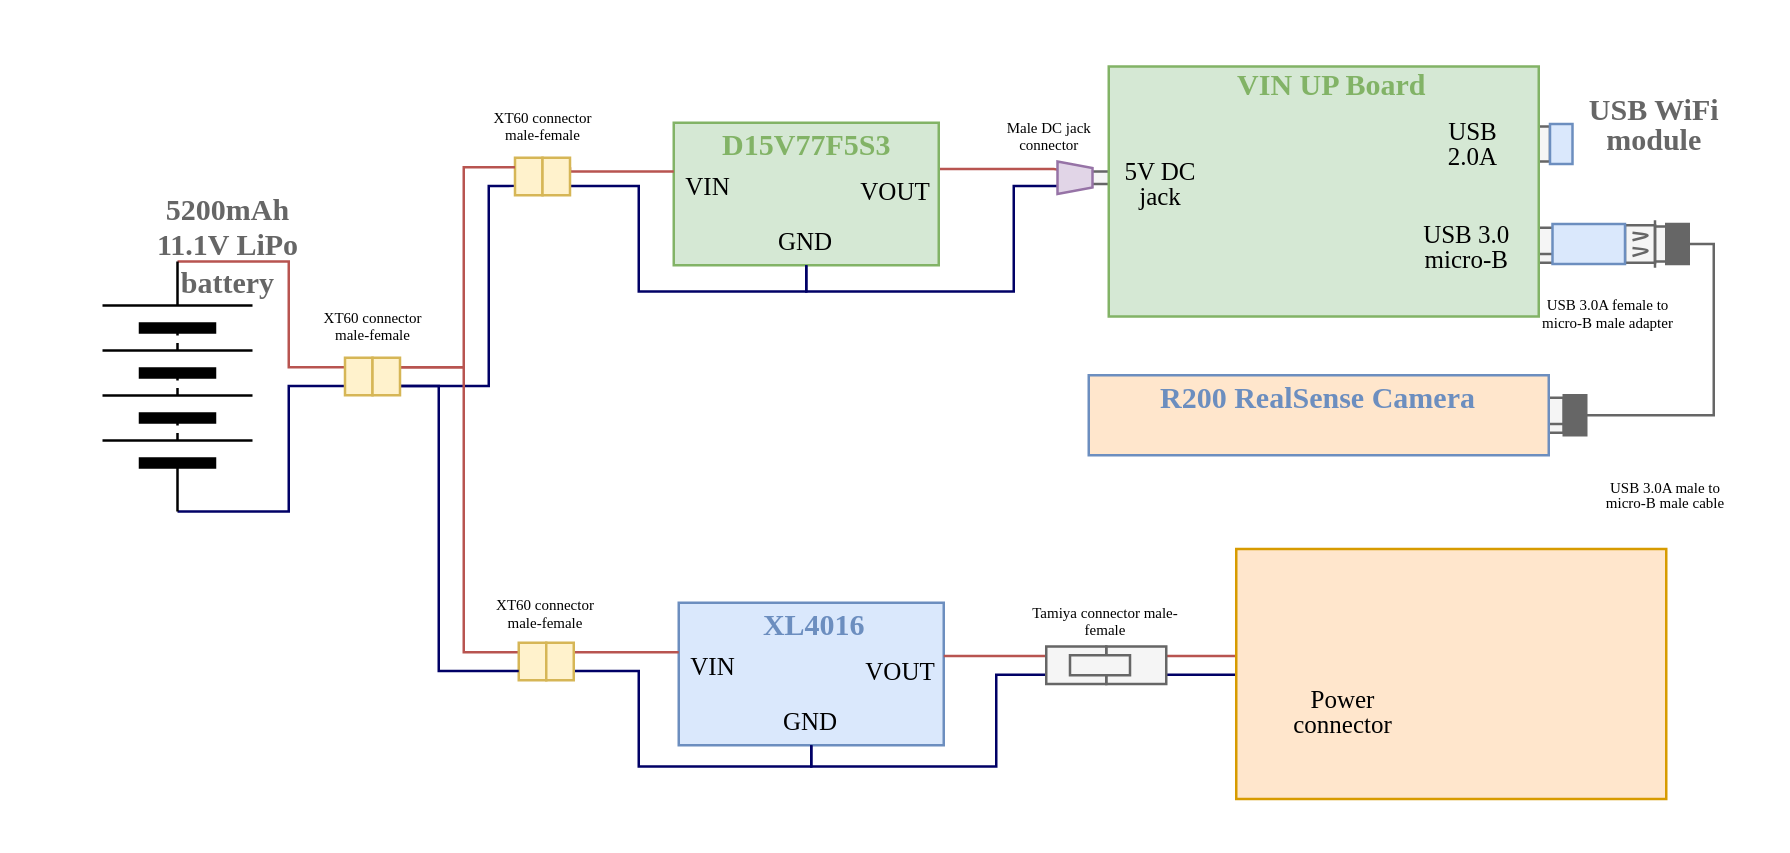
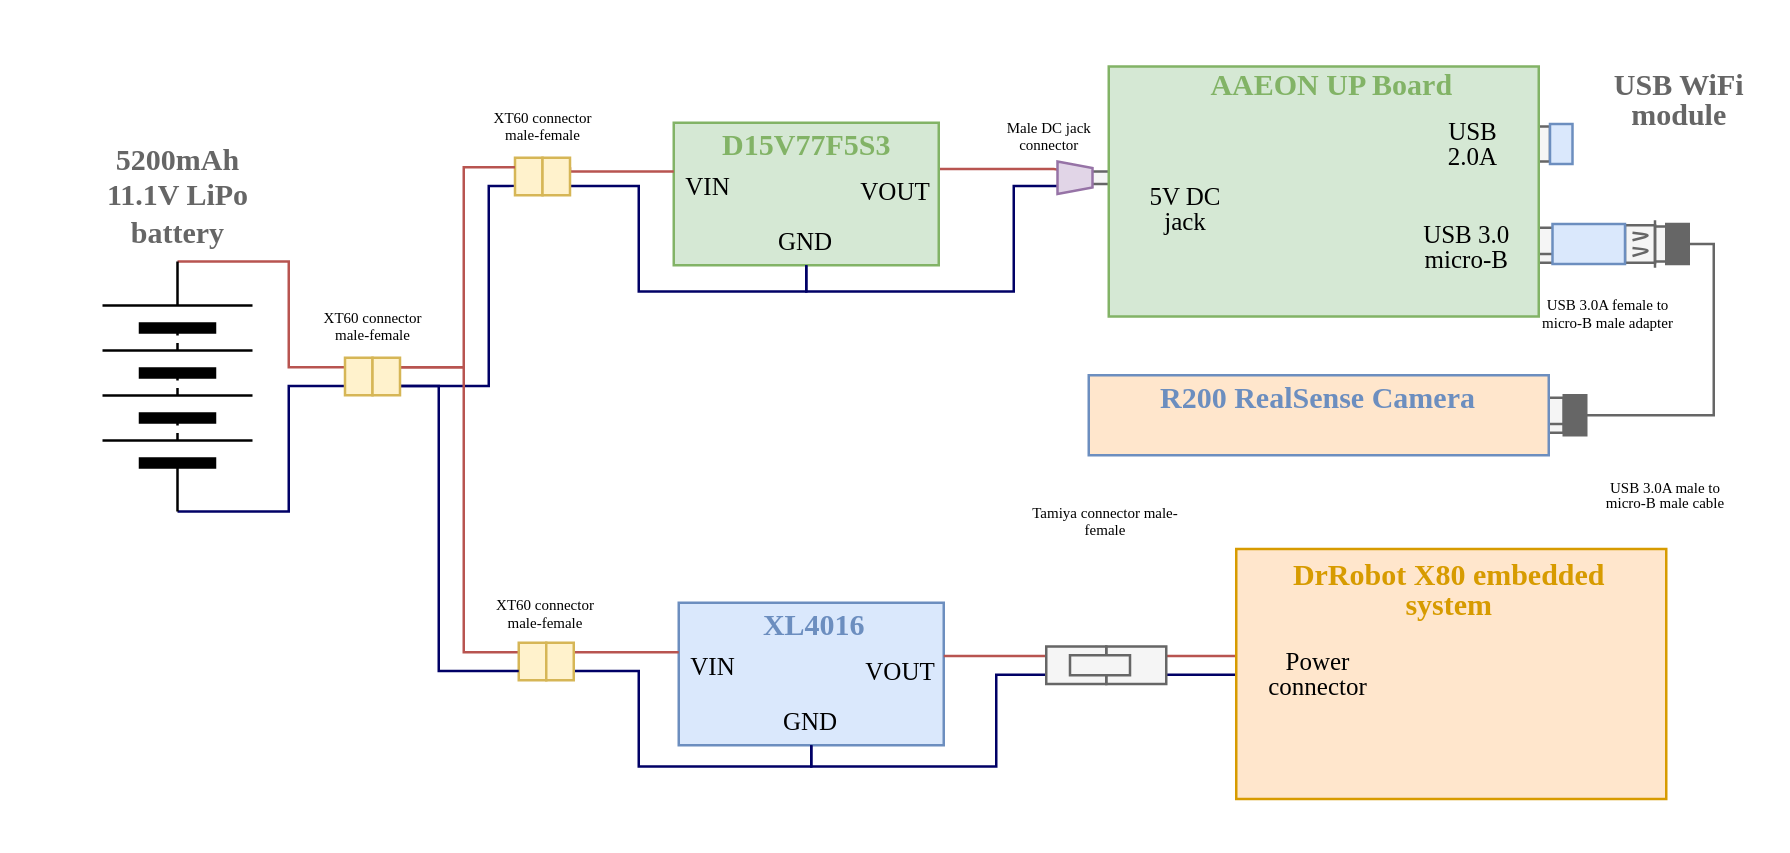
(1333, 87) -> (1333, 87)
(1655, 124) -> (1680, 99)
(1161, 183) -> (1186, 208)
(228, 246) -> (178, 196)
none -> (1450, 589)
(1106, 620) -> (1106, 520)
(1344, 696) -> (1319, 659)
